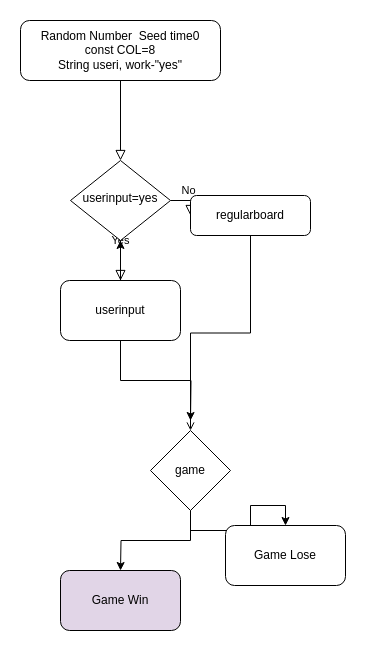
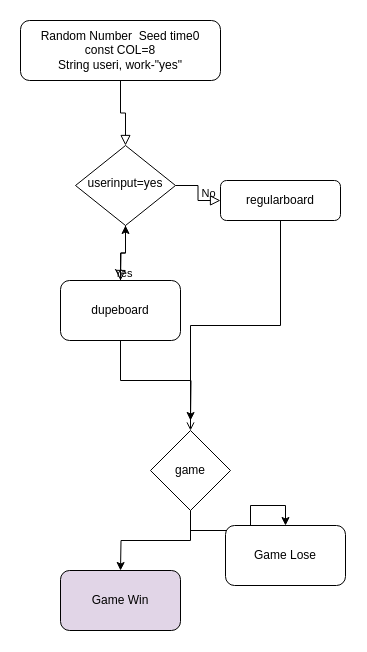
(121, 201) -> (126, 186)
(251, 216) -> (281, 201)
(121, 311) -> (121, 311)
